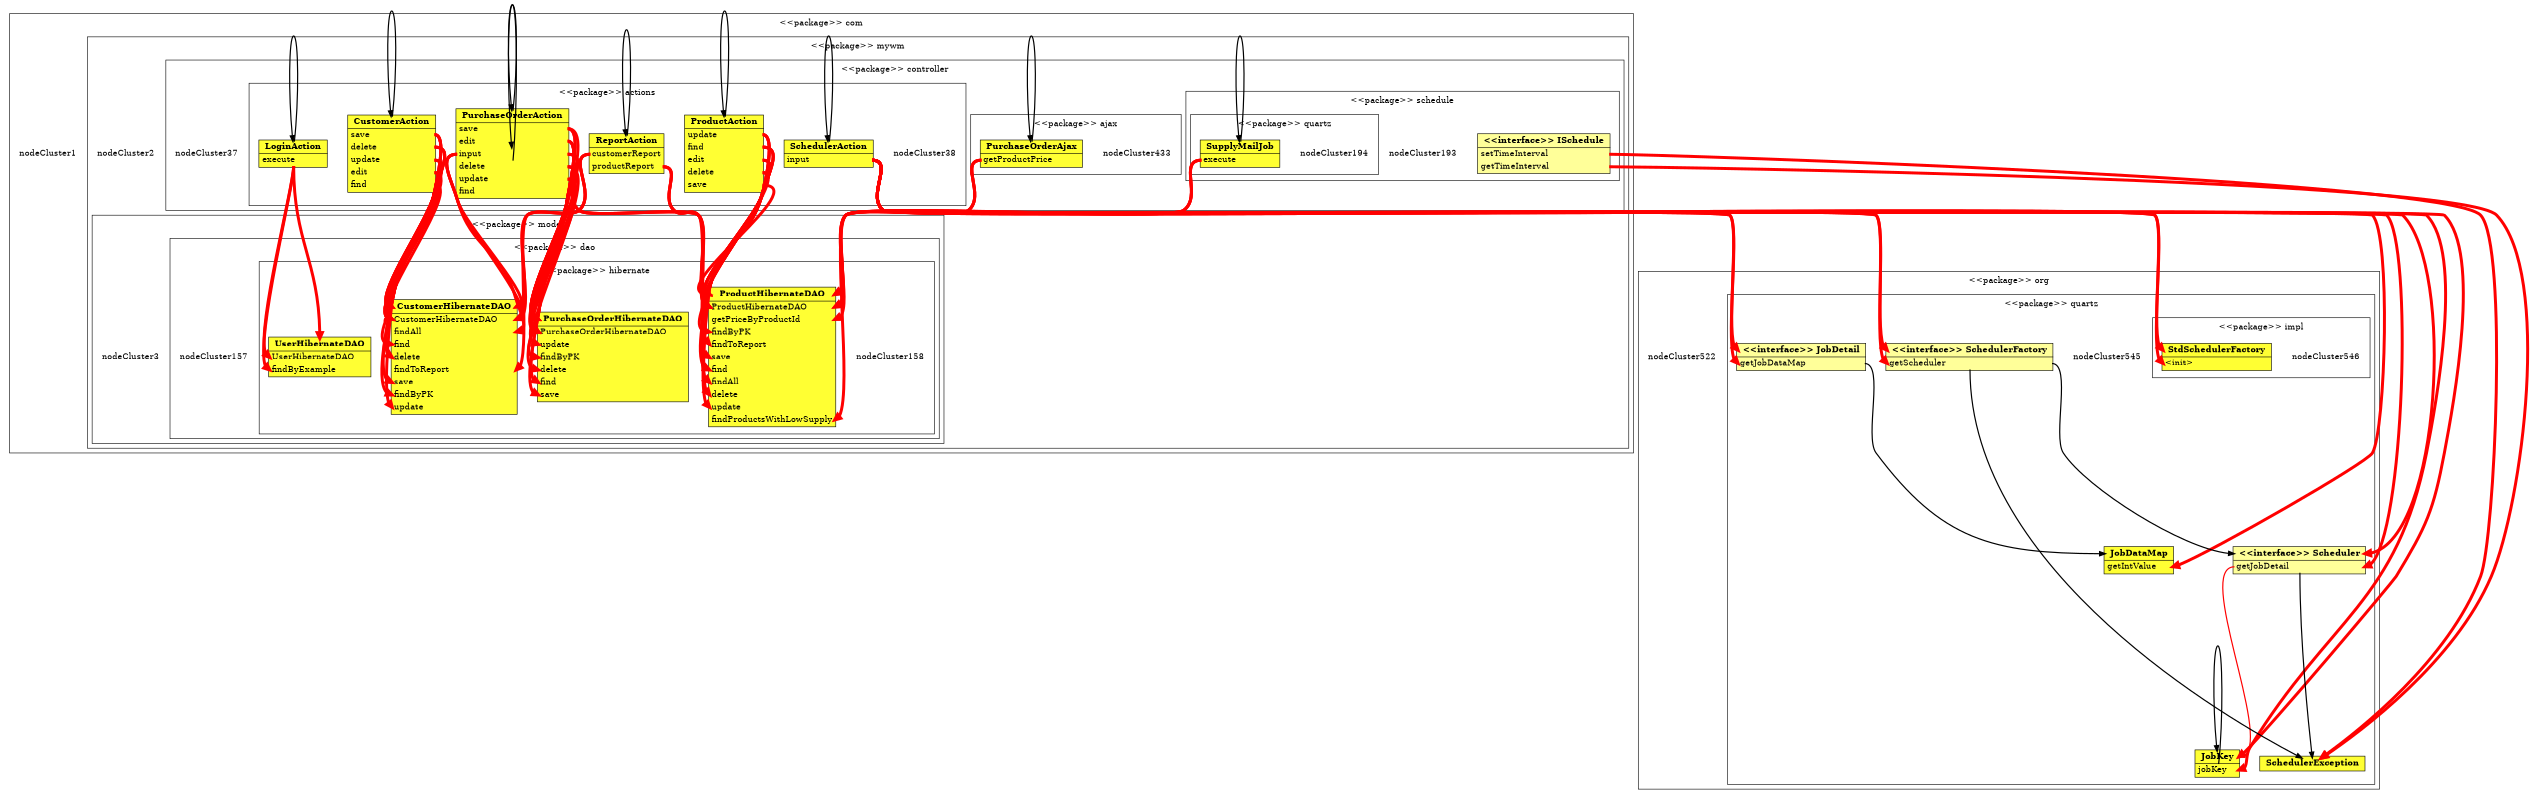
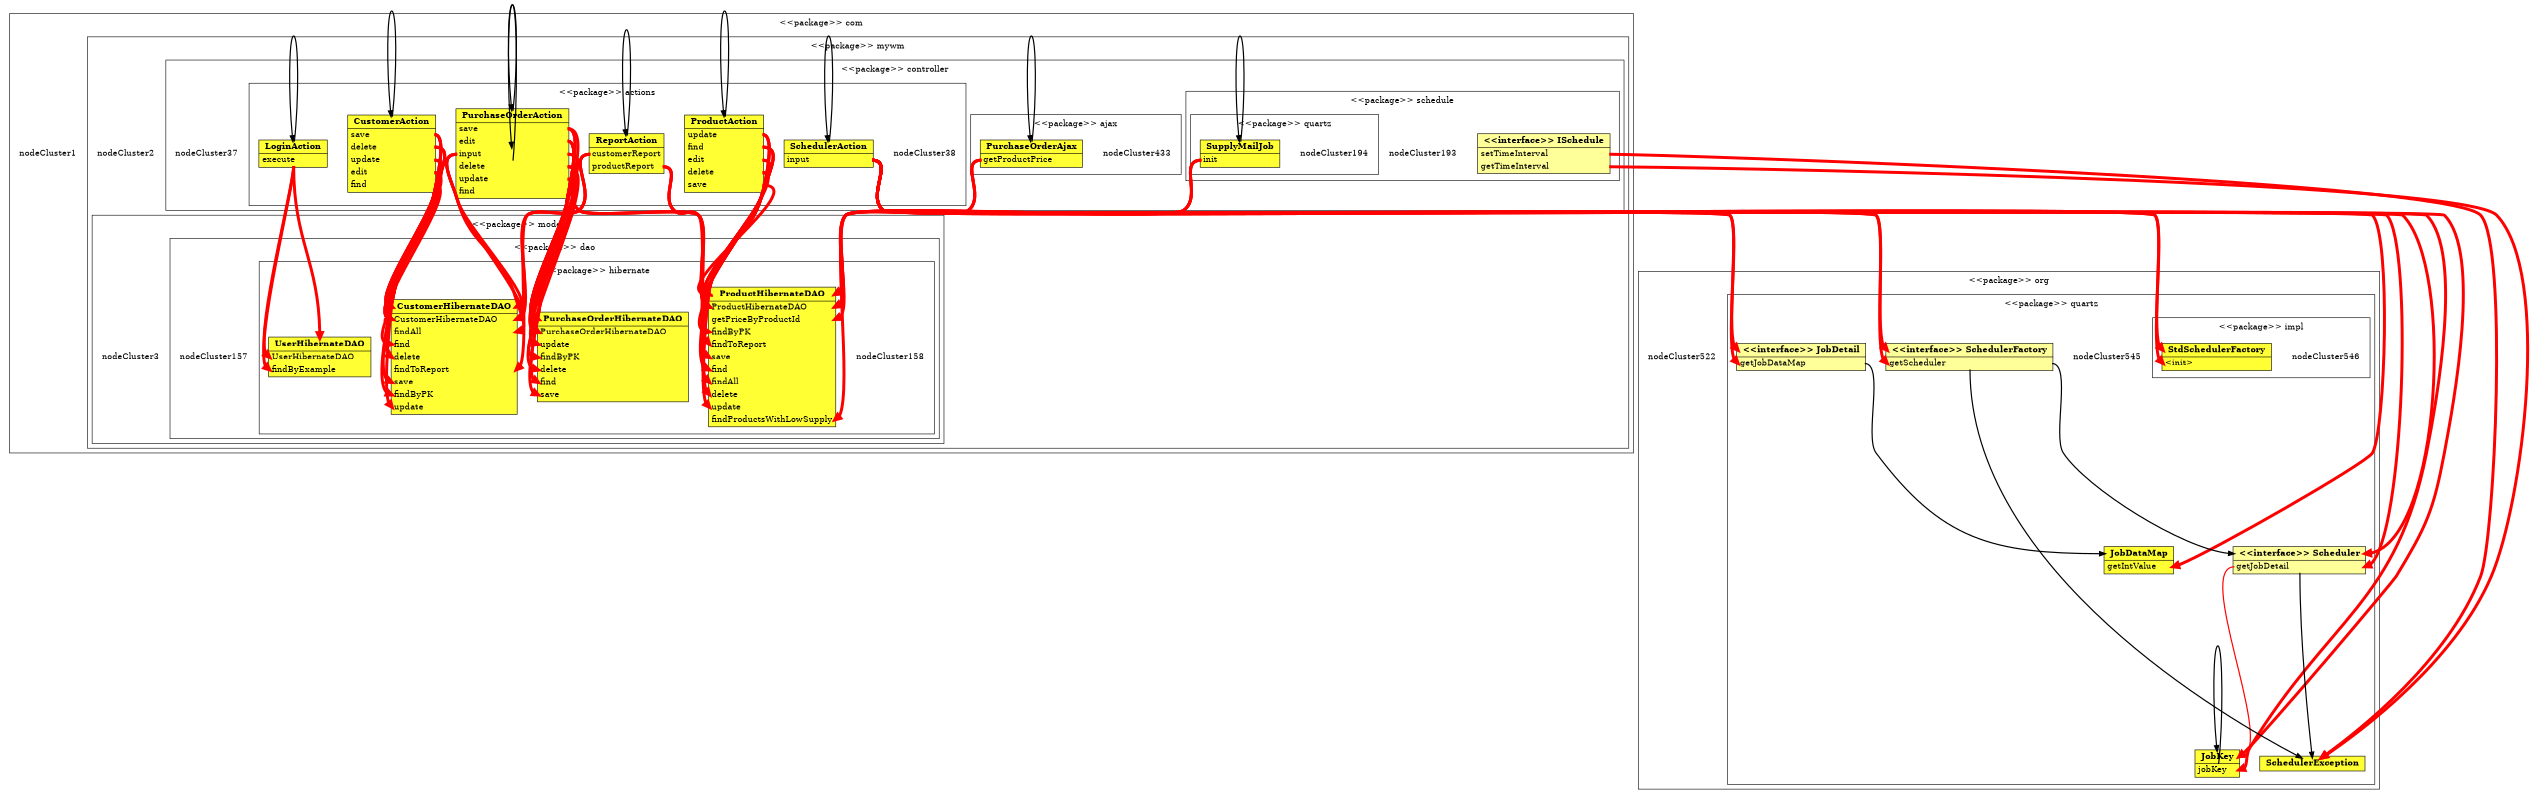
(1220, 160) -> (1211, 160)
